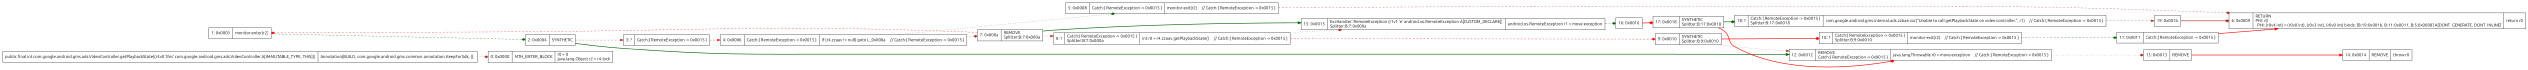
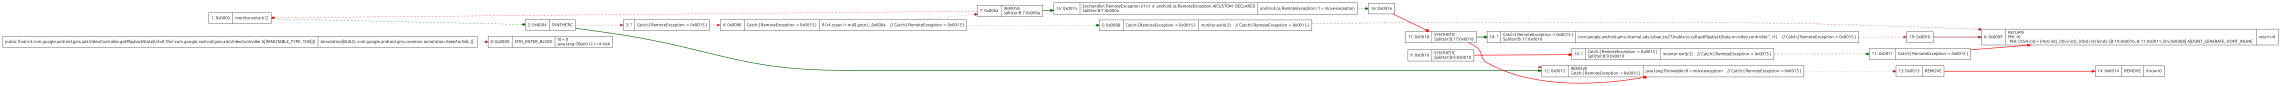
(2203, 21) -> (1956, 37)
(1172, 39) -> none
